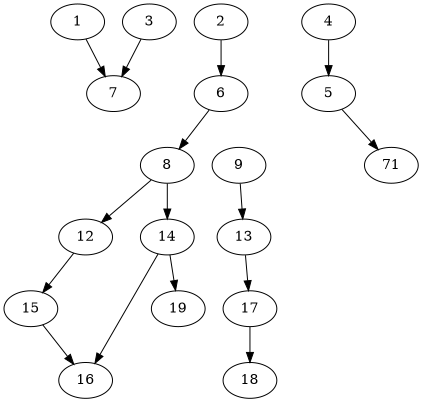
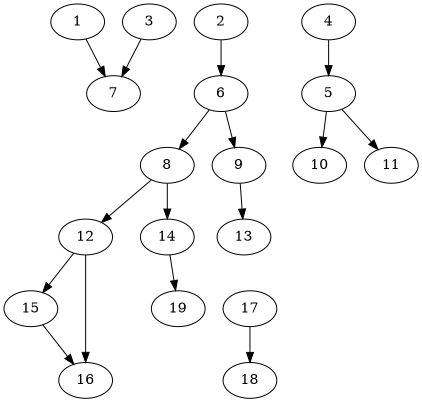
none -> (229, 125)
none -> (320, 165)
(391, 165) -> (391, 165)
(247, 268) -> none
(129, 304) -> (86, 304)
